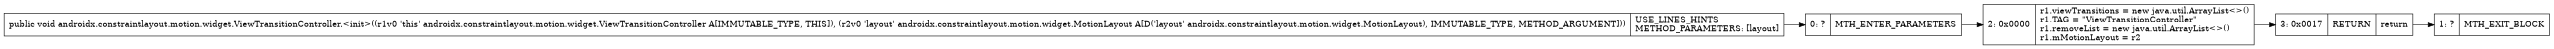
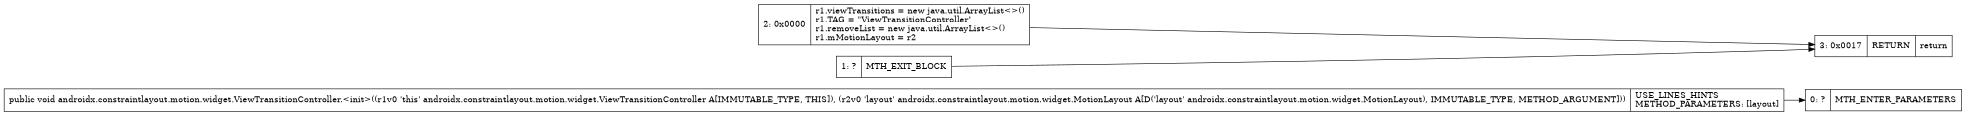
(1969, 25) -> none
(2420, 25) -> (1380, 60)
